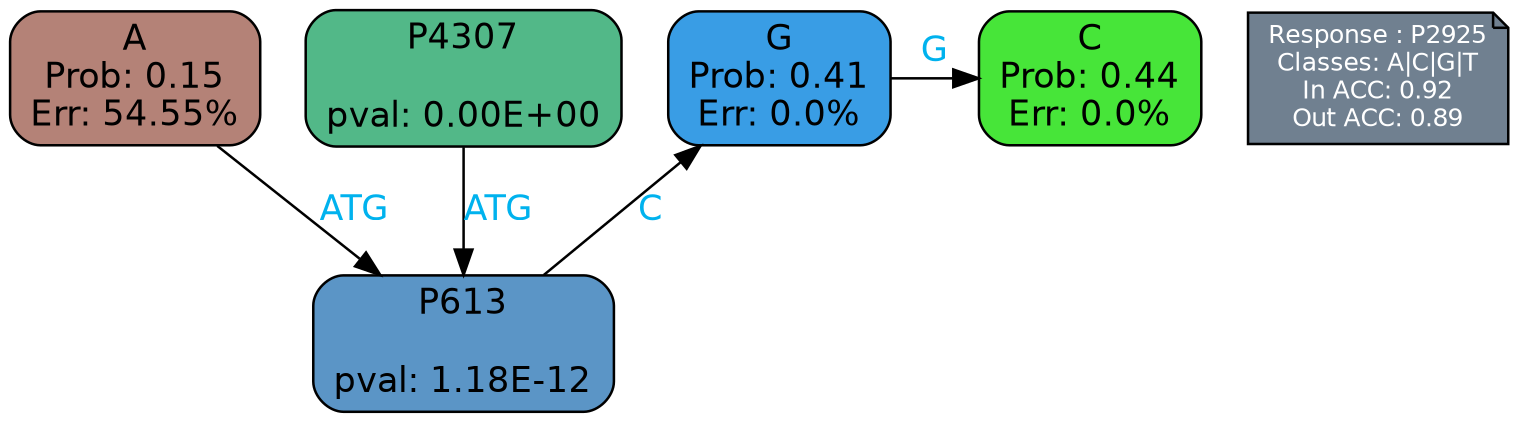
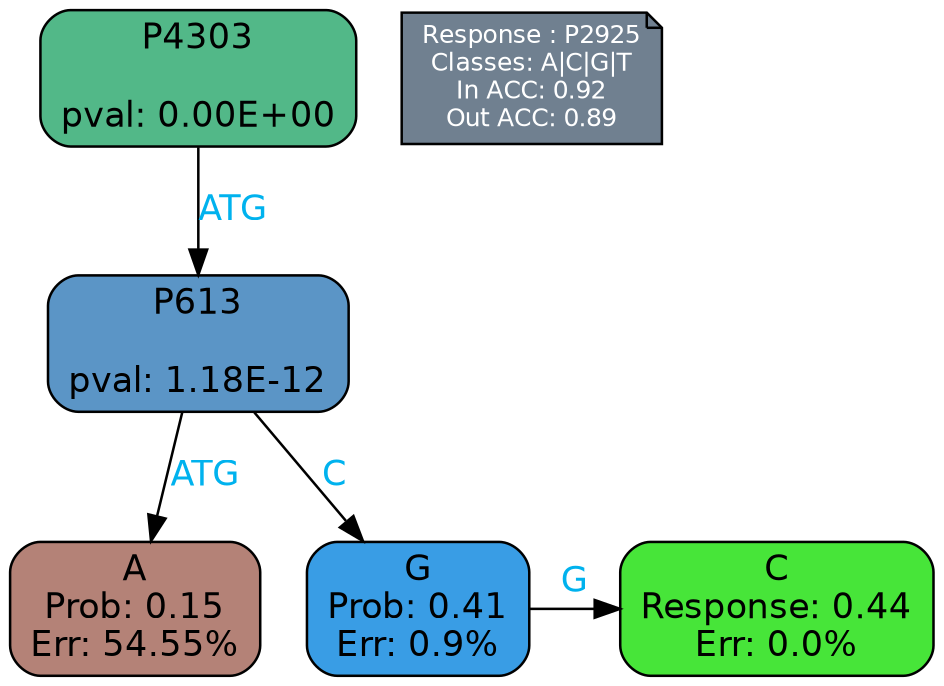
(464, 78) -> (198, 78)
(779, 78) -> (418, 609)
(1090, 78) -> (777, 609)
(288, 202) -> (170, 464)
